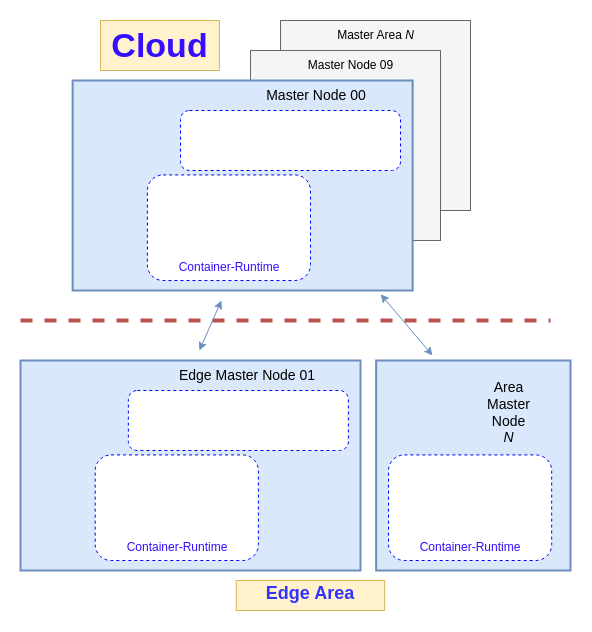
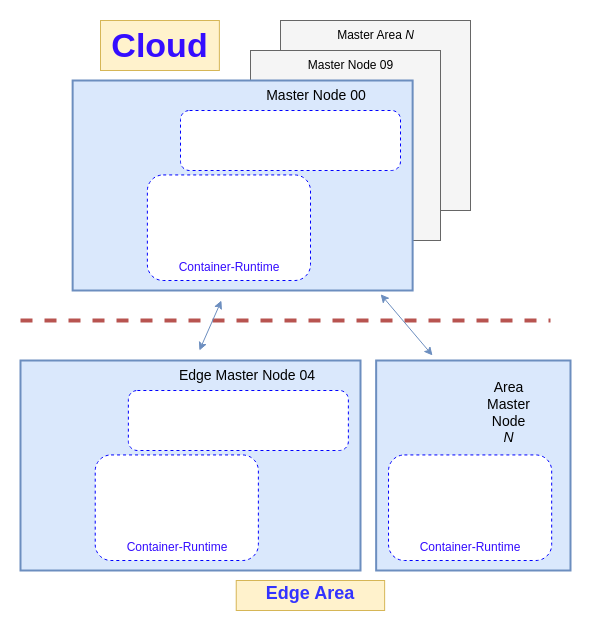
(248, 376) -> (248, 376)
